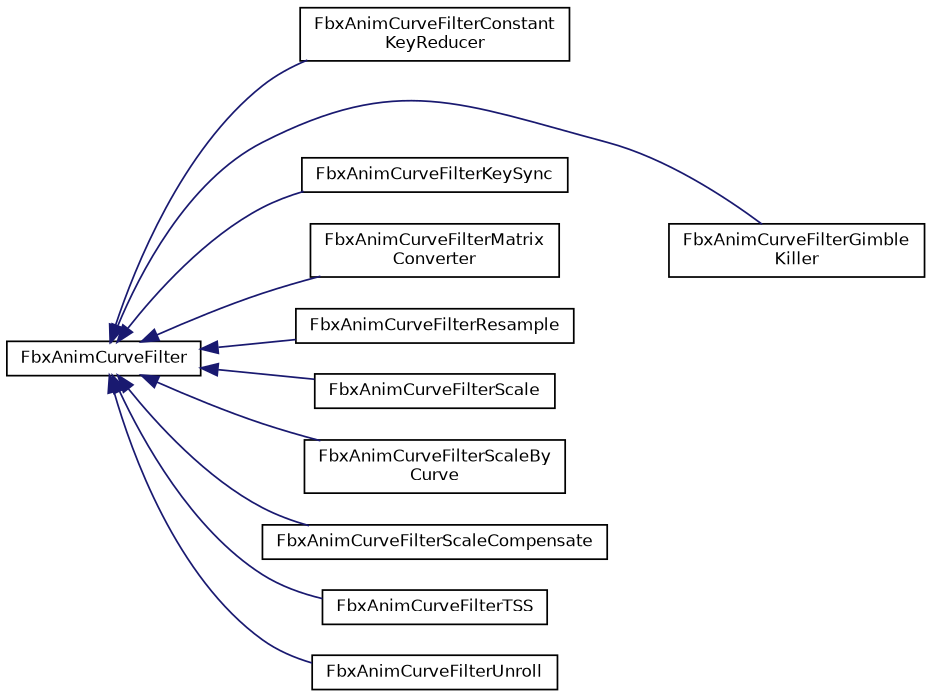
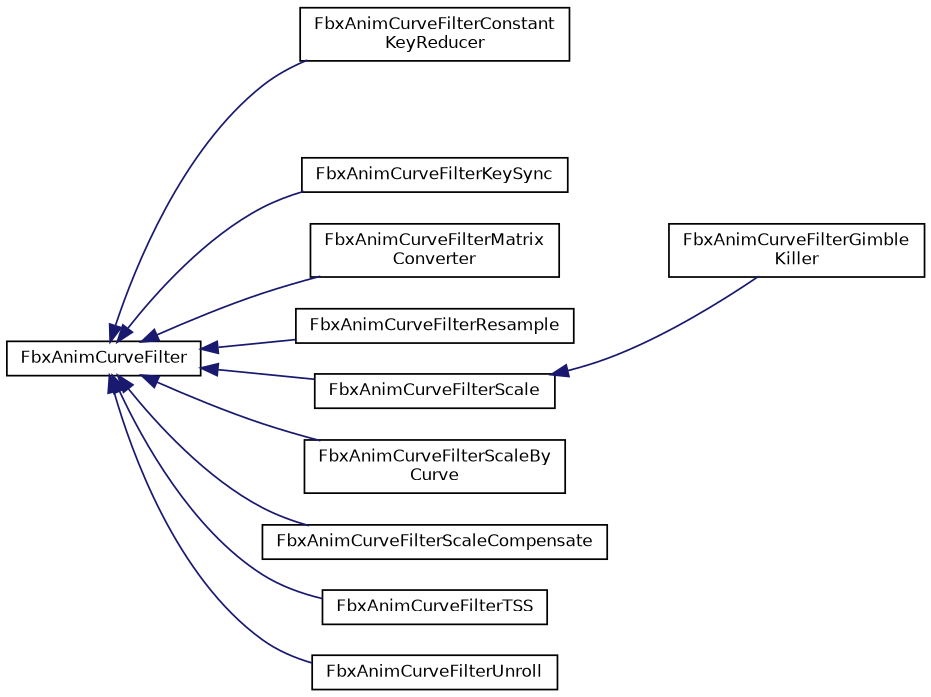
(403, 101) -> (667, 331)
